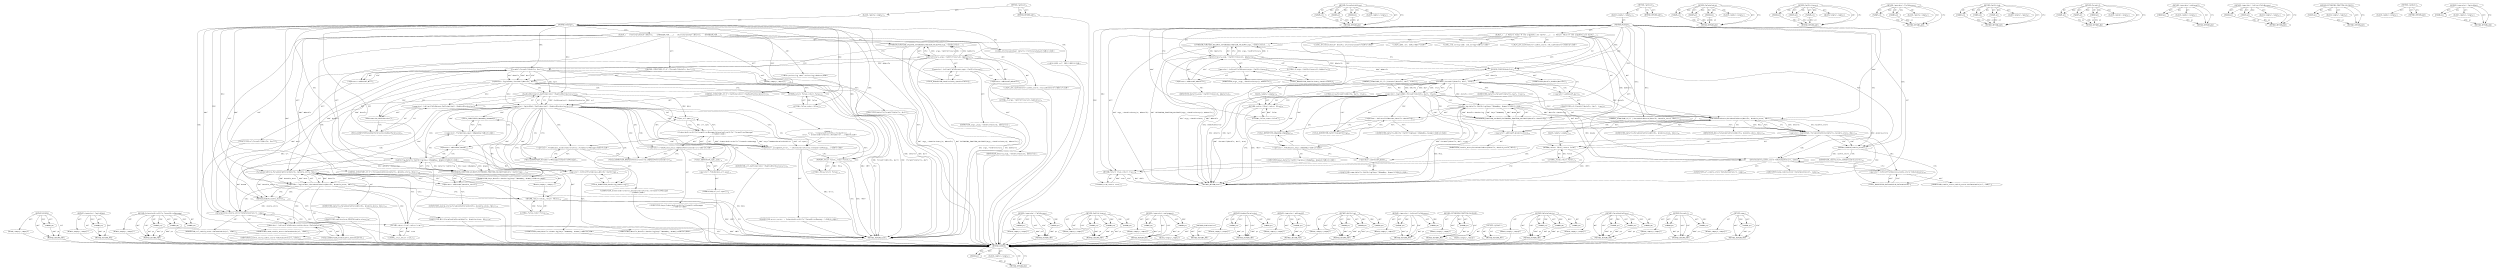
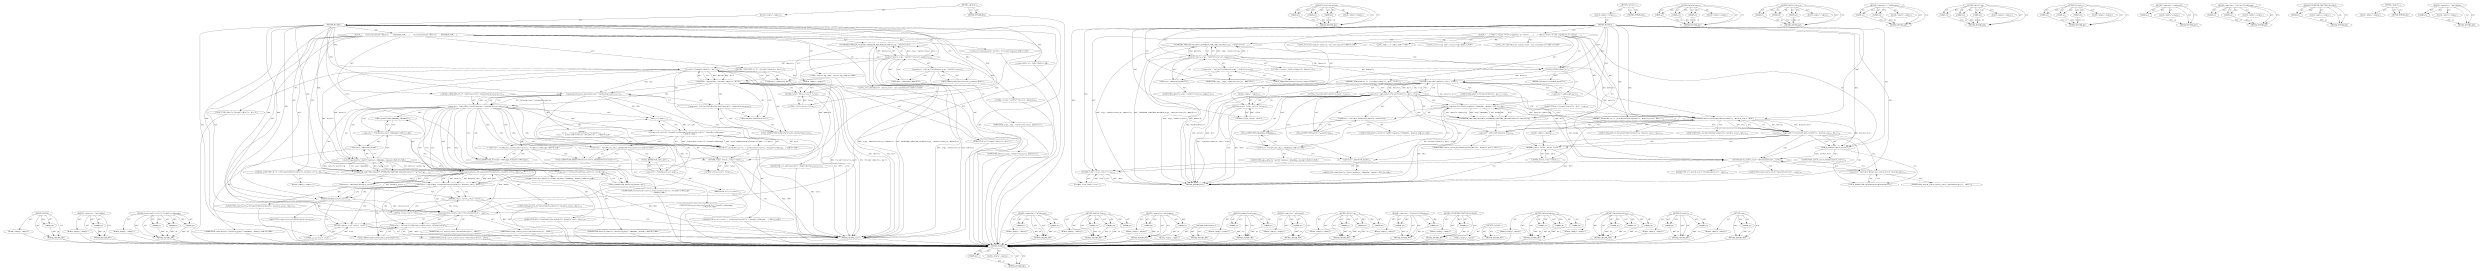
none -> (698, 78)
